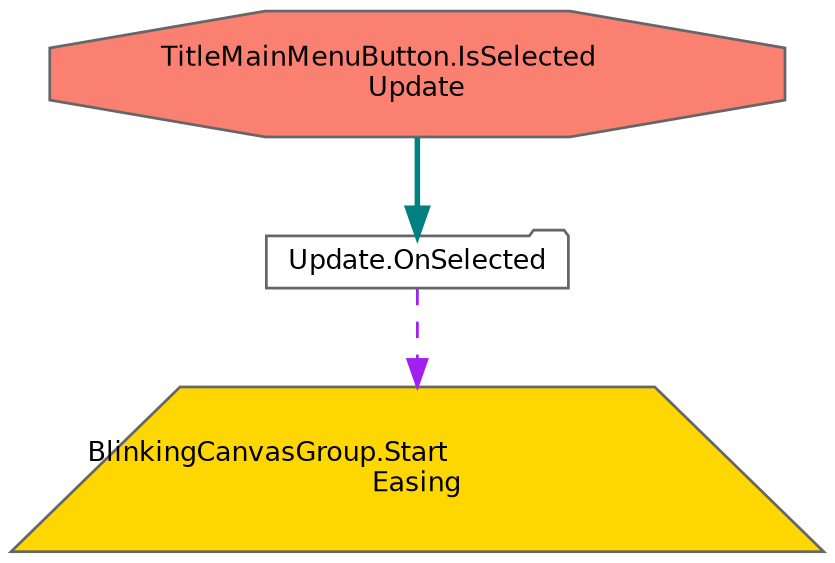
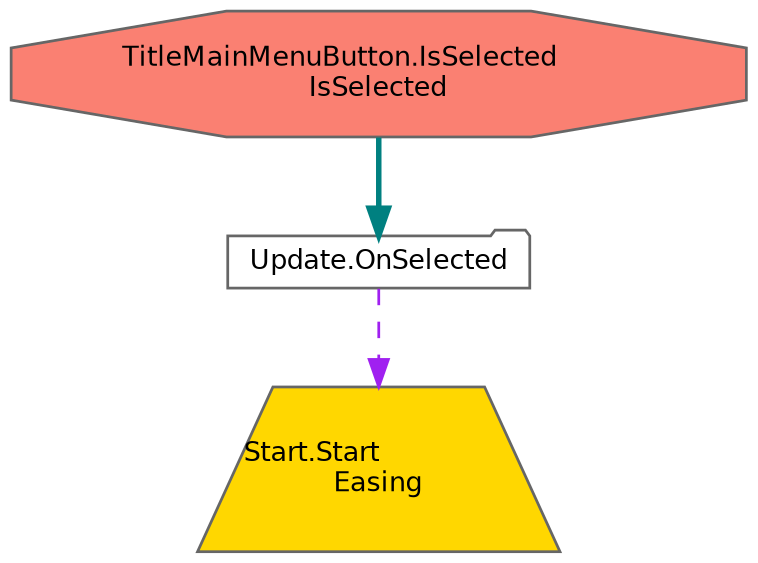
(417, 74) -> (379, 74)
(417, 469) -> (379, 469)
